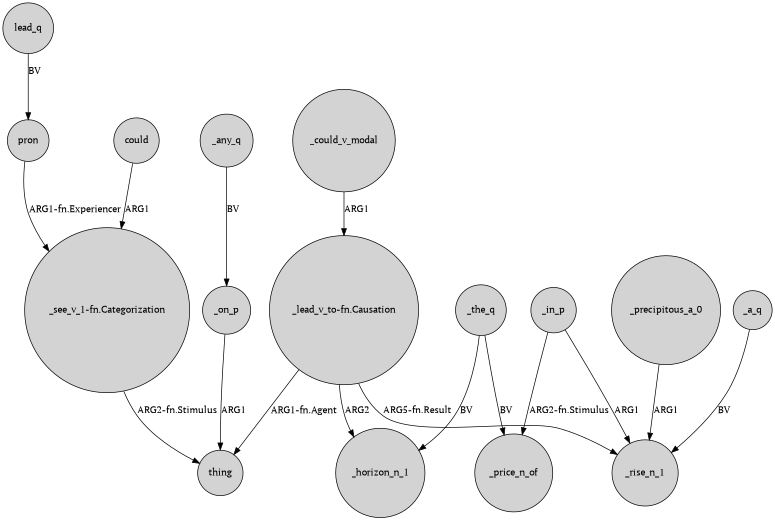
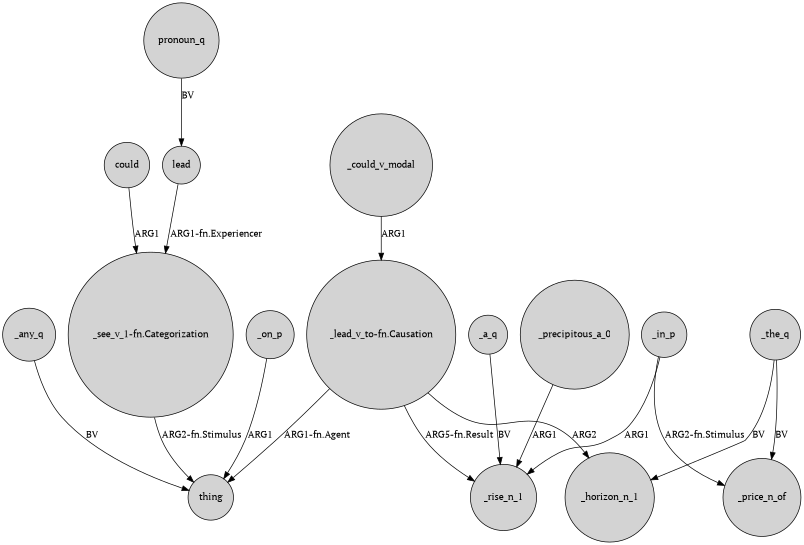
(28, 28) -> (181, 40)
(28, 141) -> (181, 165)
(227, 223) -> (91, 443)
